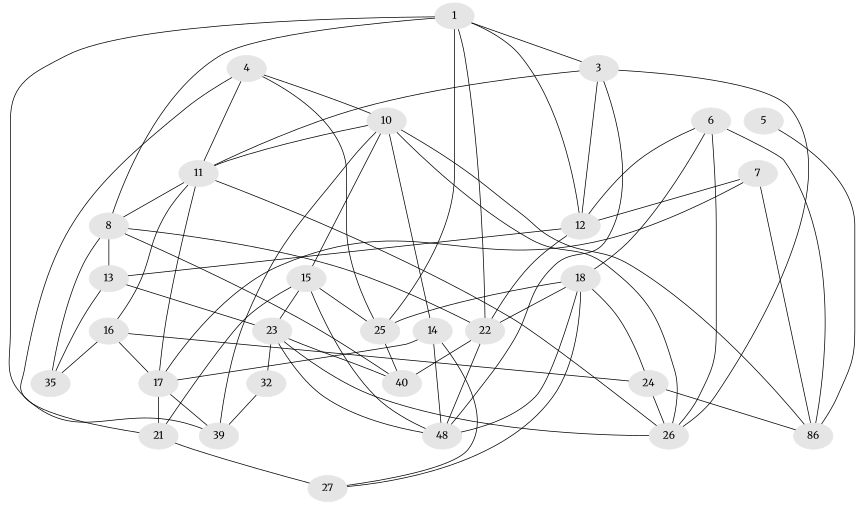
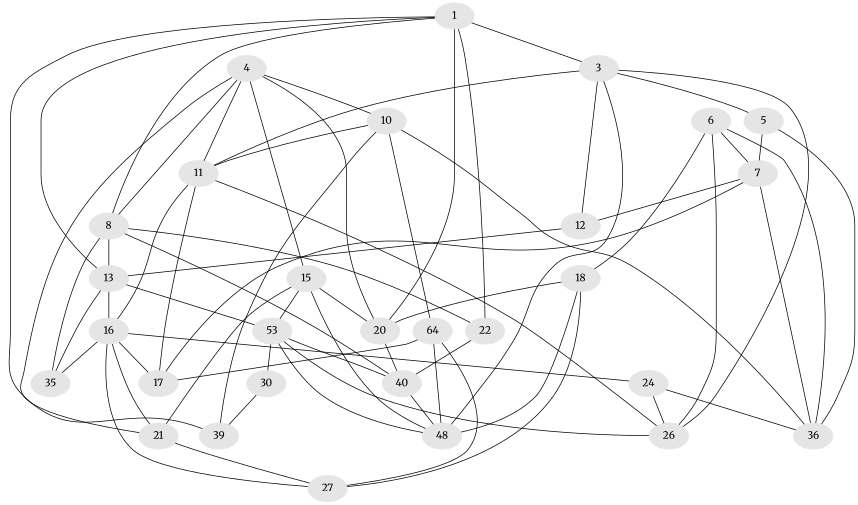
none -> (684, 90)
(549, 103) -> (143, 53)
none -> (760, 151)
(635, 163) -> (734, 147)
(352, 190) -> (277, 174)
(154, 200) -> (178, 147)
(595, 258) -> none
(524, 272) -> none
(534, 304) -> none
none -> (109, 305)
(624, 326) -> none
(272, 331) -> (272, 331)
(380, 331) -> (380, 331)
(433, 331) -> (433, 331)
(266, 384) -> (266, 384)
(463, 386) -> (418, 405)
(158, 410) -> (127, 386)
(189, 410) -> none
(813, 436) -> (813, 436)
none -> (163, 464)
